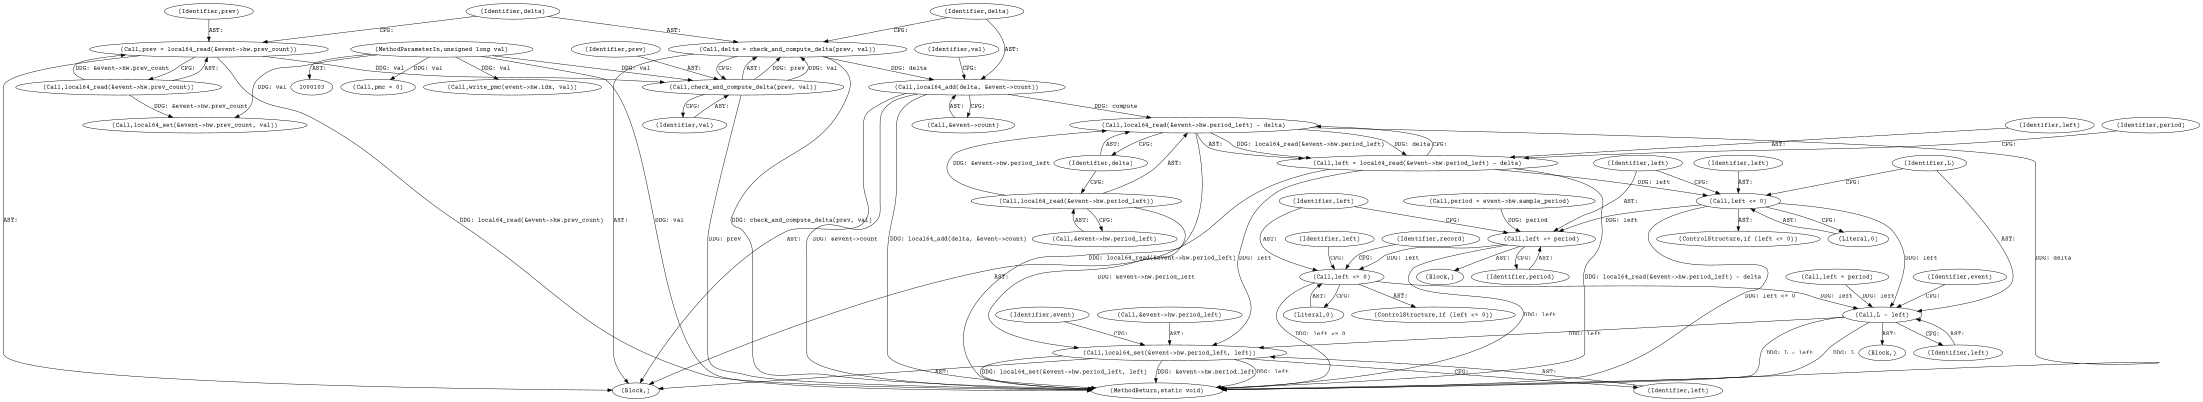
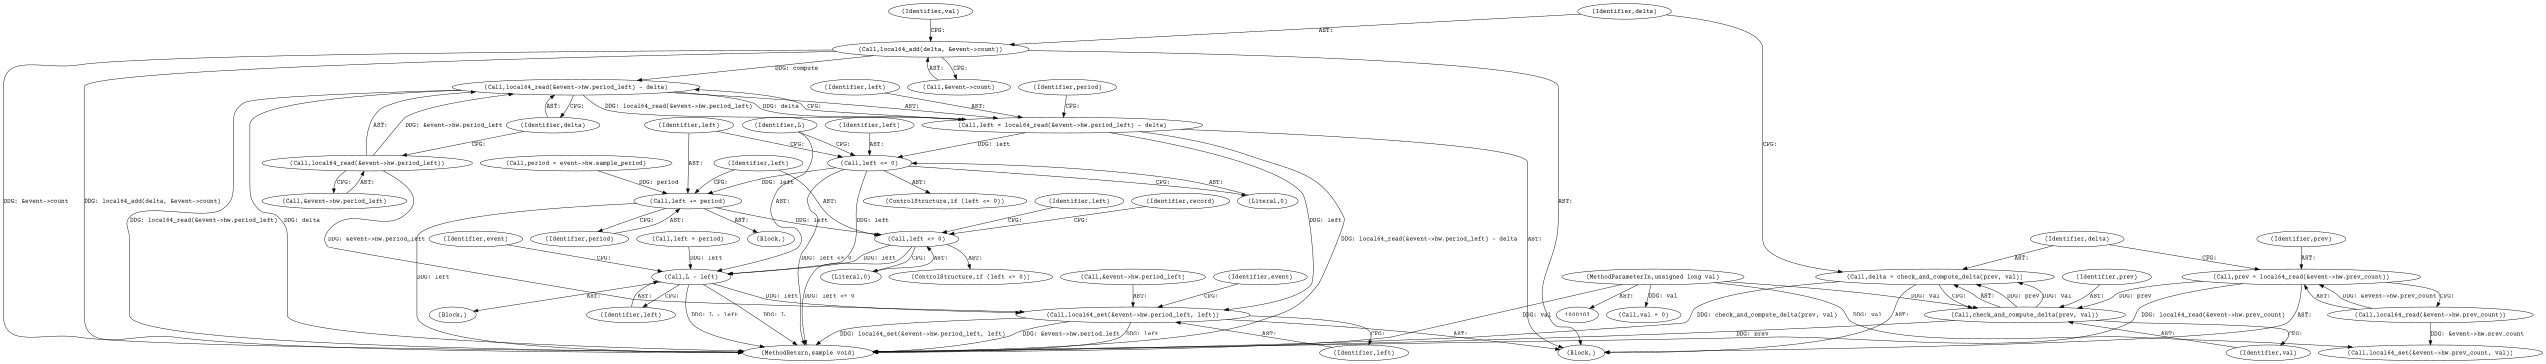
(390, 68) -> (2135, 296)
(876, 68) -> none
(378, 87) -> (1644, 315)
(512, 87) -> none
(1157, 391) -> (808, 353)
